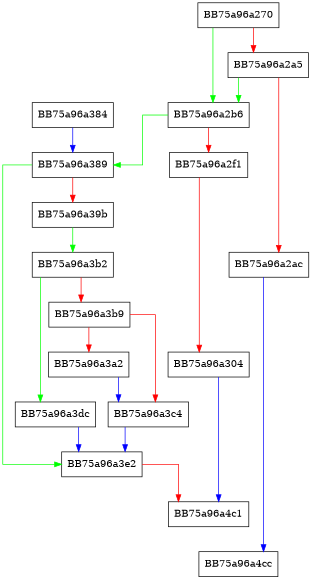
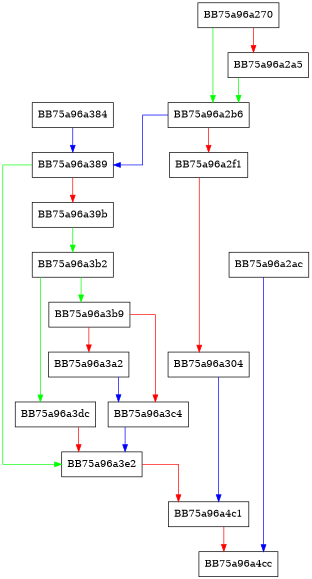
(143, 138) -> (143, 138)
(279, 161) -> none
(81, 286) -> (81, 286)
(79, 436) -> (79, 436)
none -> (224, 536)
